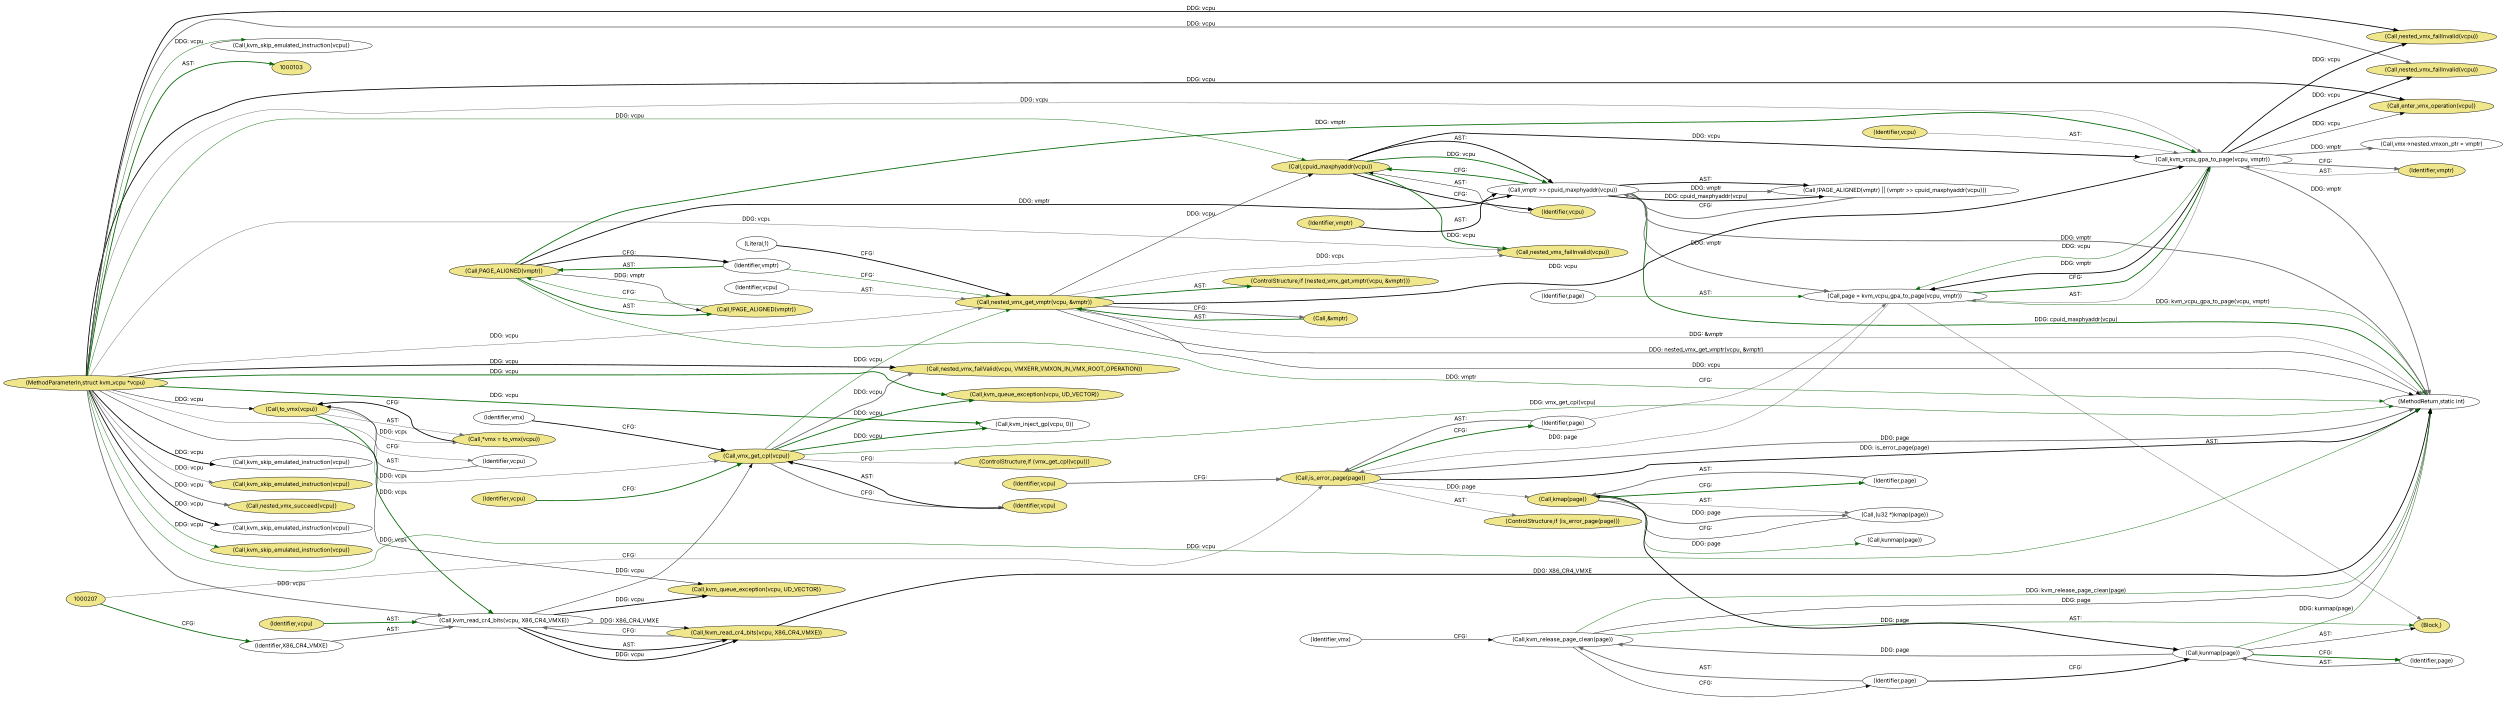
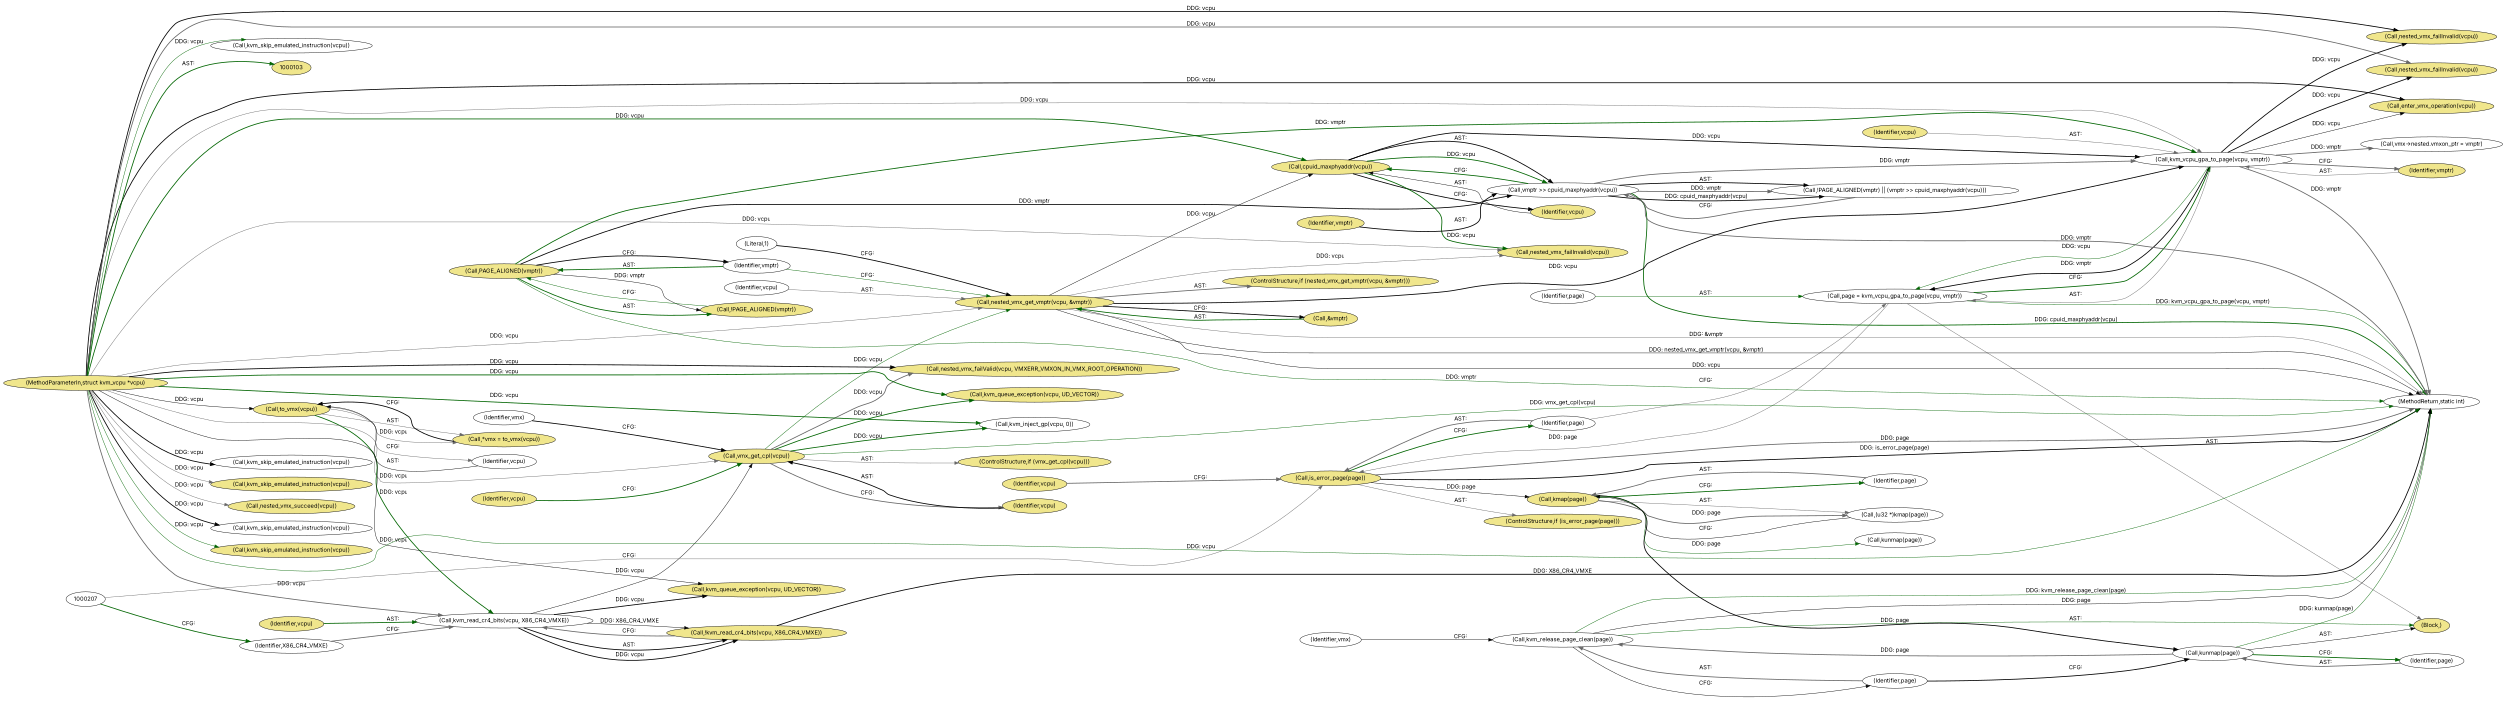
(624, 119) -> (624, 119)
(1704, 271) -> (1862, 167)
(1171, 292) -> (1171, 292)
(1201, 312) -> (1201, 312)
(868, 459) -> (868, 459)
(144, 464) -> (144, 464)
(1448, 490) -> (1448, 490)
(86, 599) -> (86, 599)
(394, 629) -> (394, 629)
